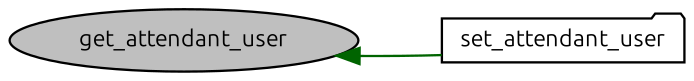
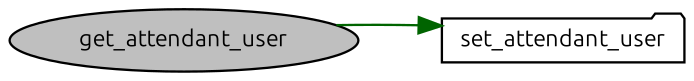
(401, 56) -> (378, 25)
